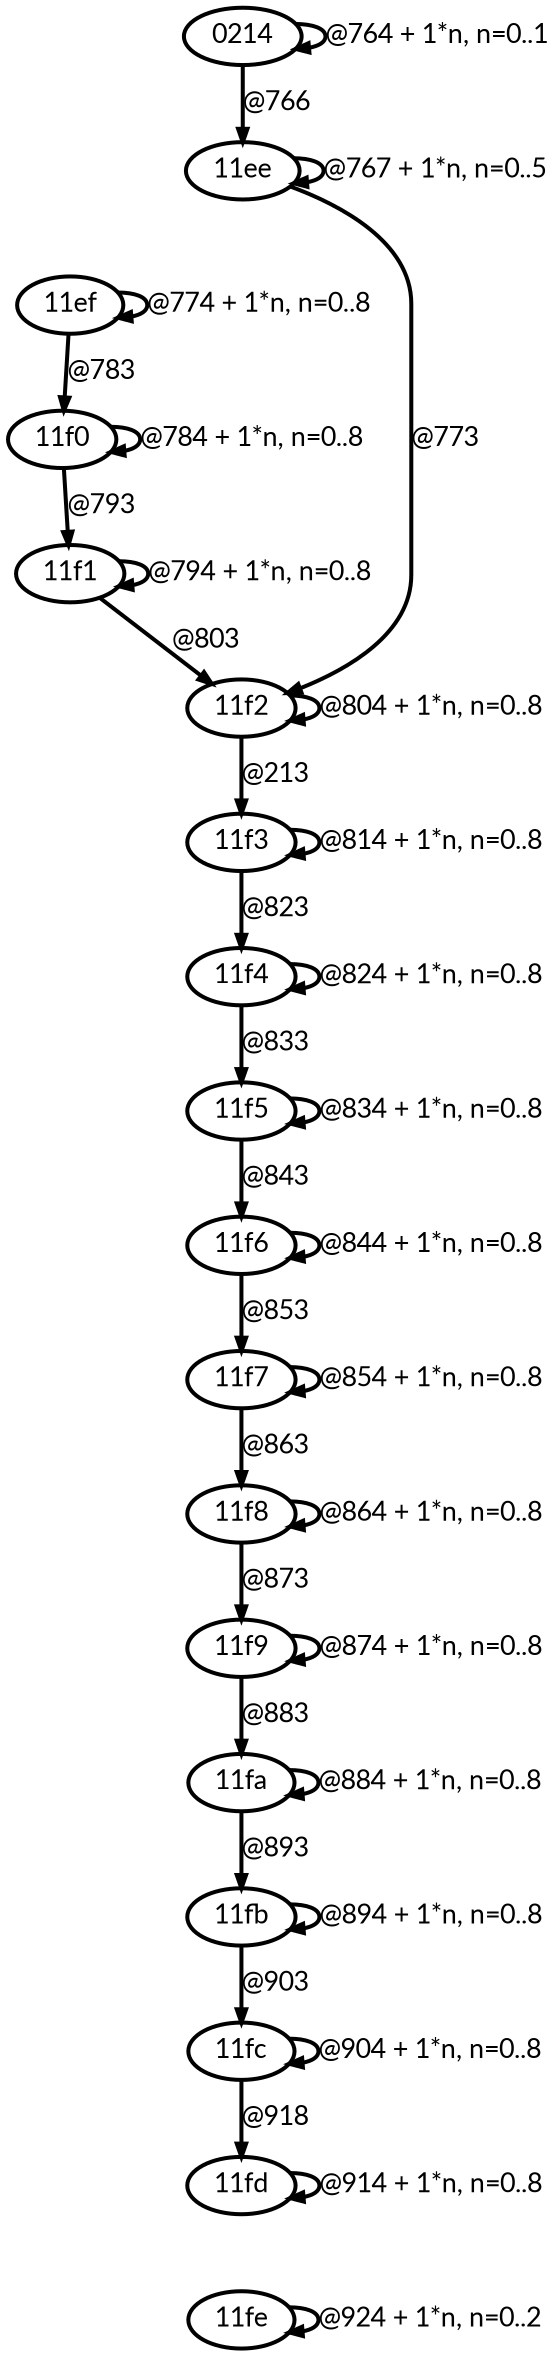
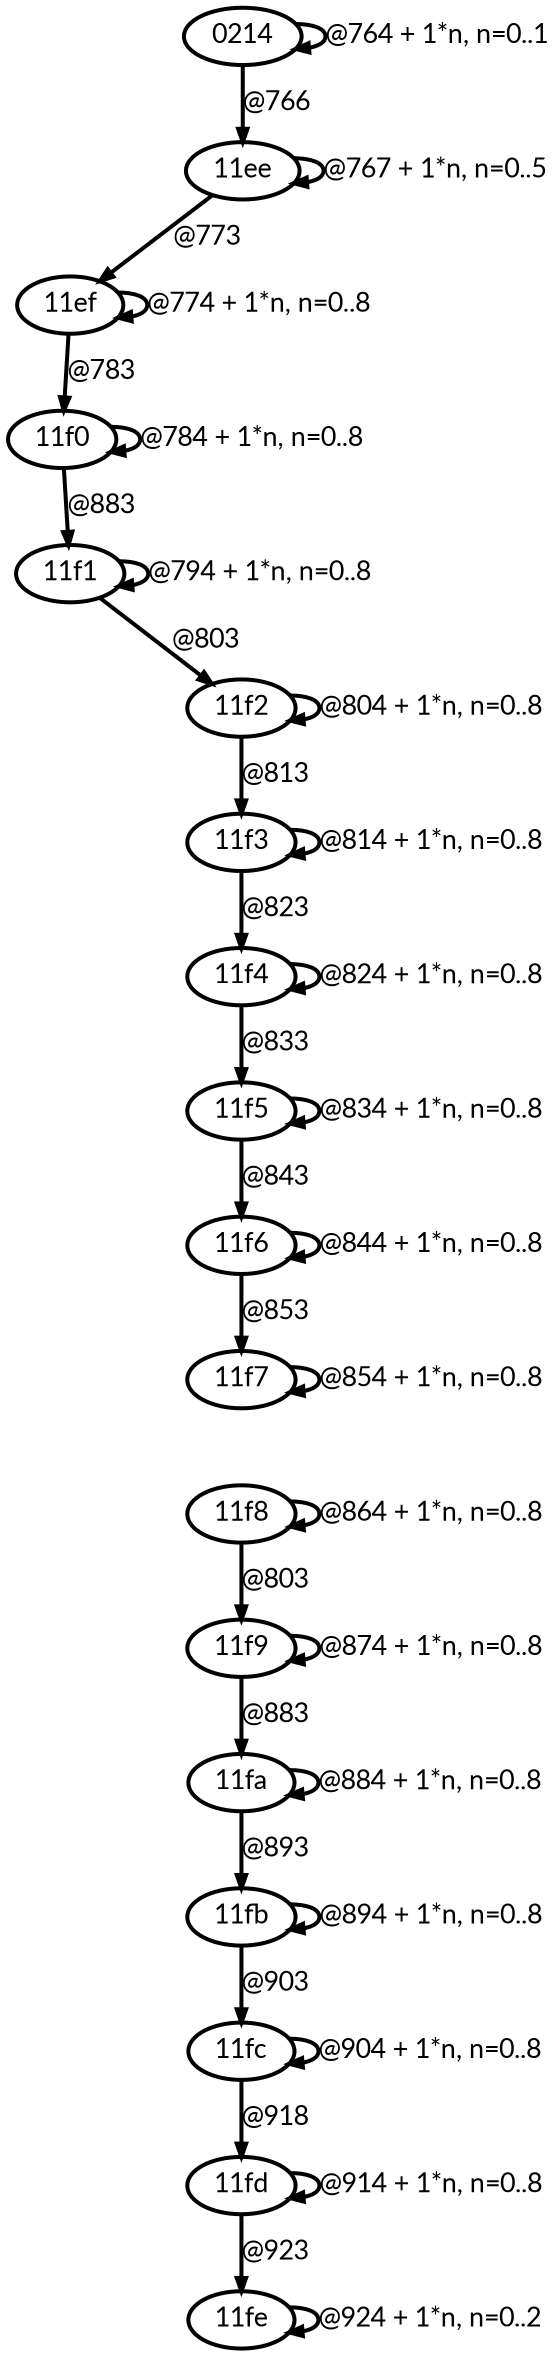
(411, 434) -> (162, 234)
(102, 507) -> (102, 507)
(276, 775) -> (276, 775)
(241, 1440) -> none
(276, 1581) -> (276, 1581)
none -> (241, 2246)
